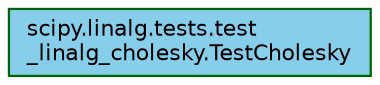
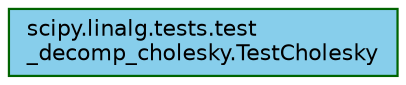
(190, 42) -> (203, 42)
